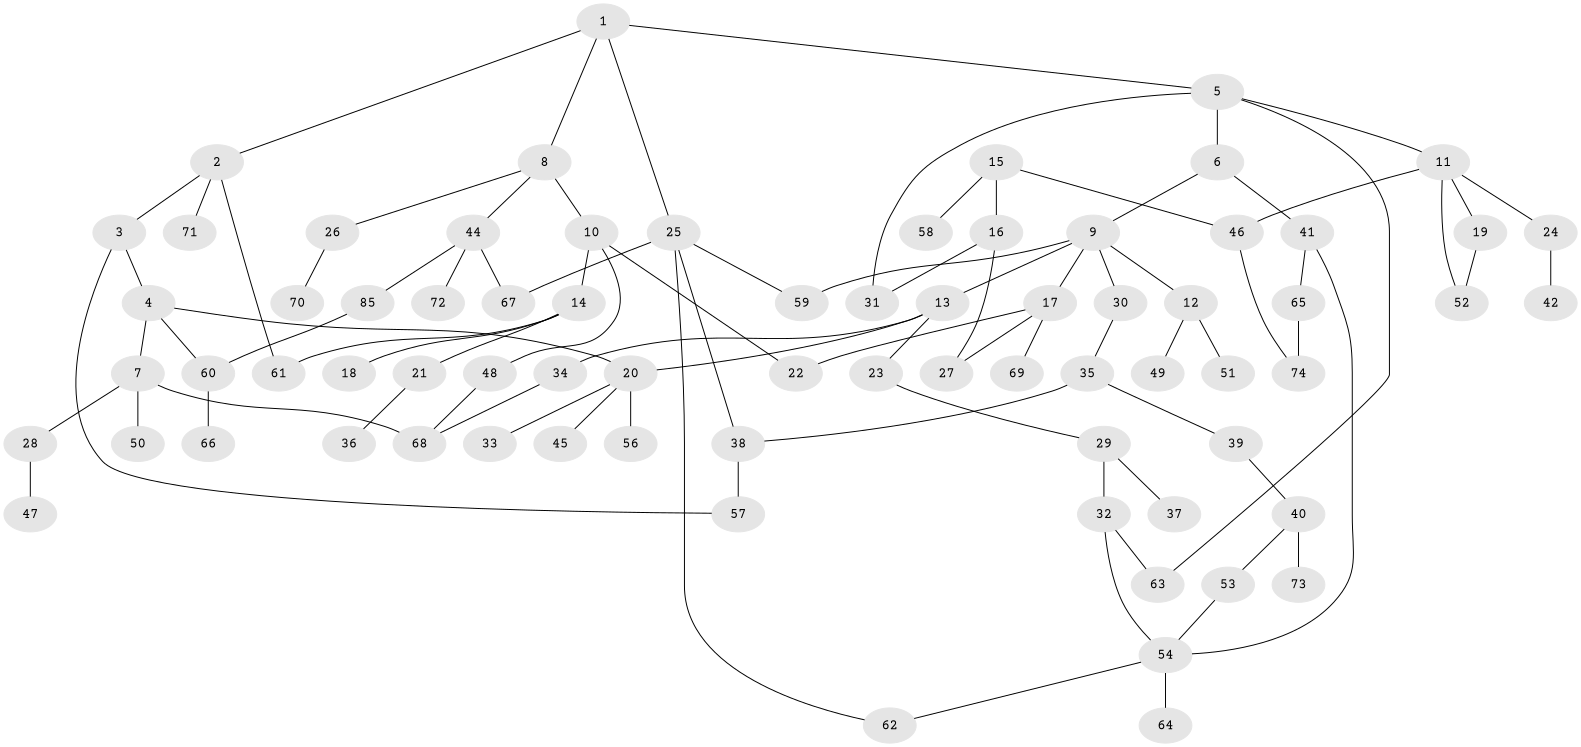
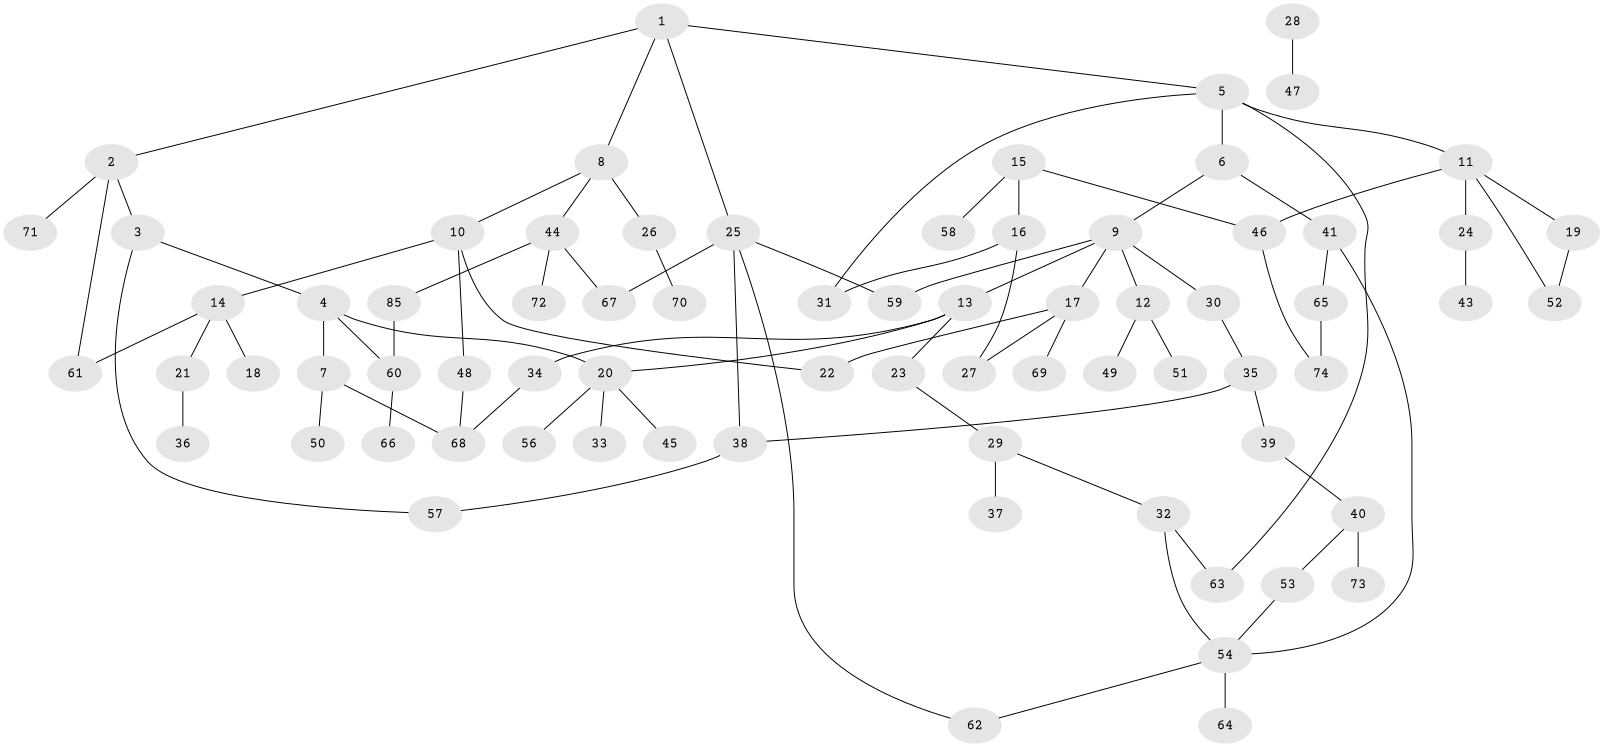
(1551, 303) -> (1466, 303)
(86, 408) -> none
